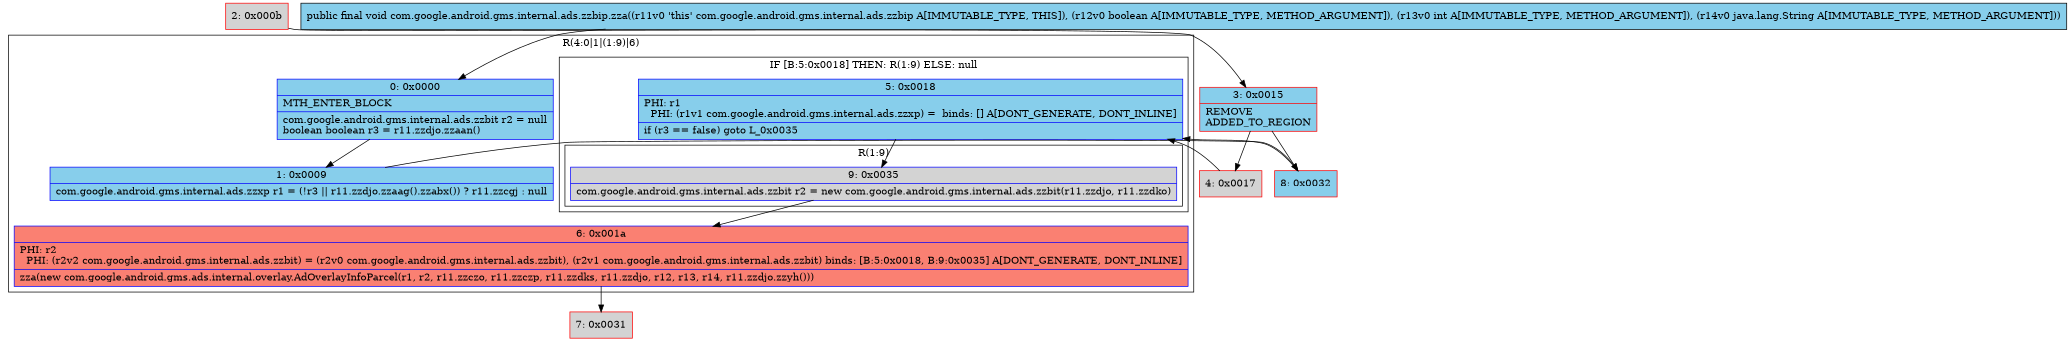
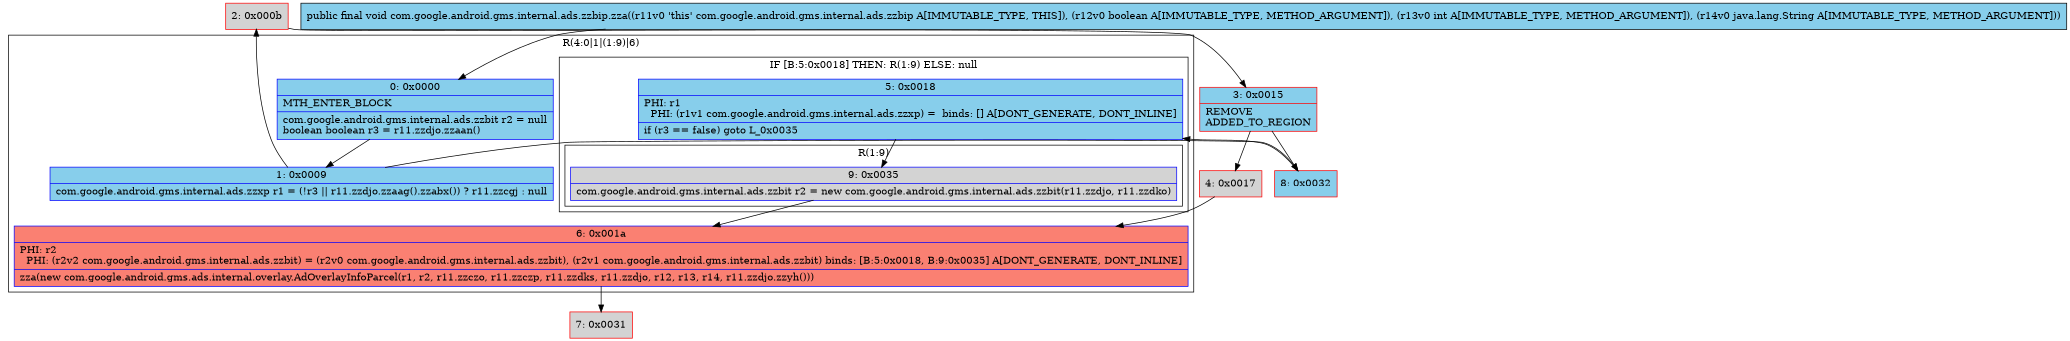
none -> (262, 105)
(1199, 153) -> (1168, 217)
